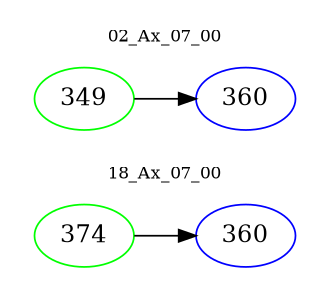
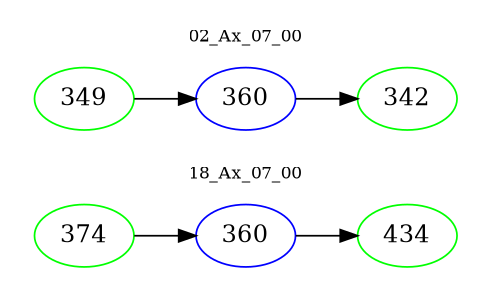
none -> (407, 99)
none -> (407, 236)
